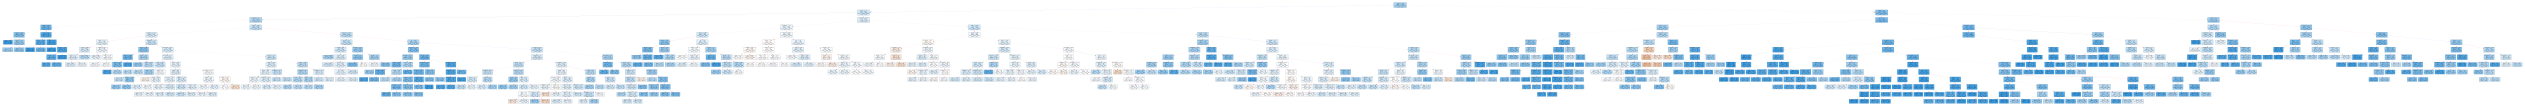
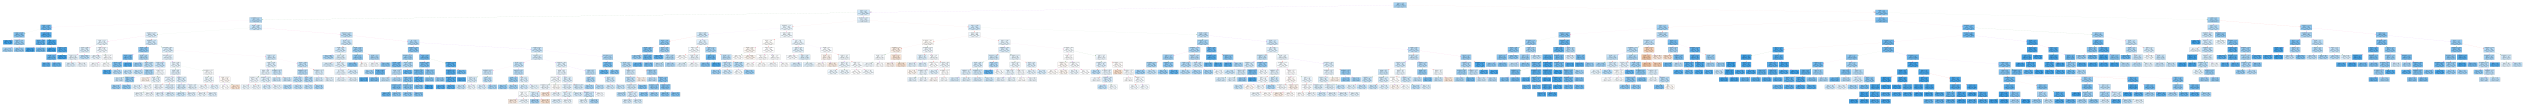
none -> (2126, 57)
none -> (749, 72)
